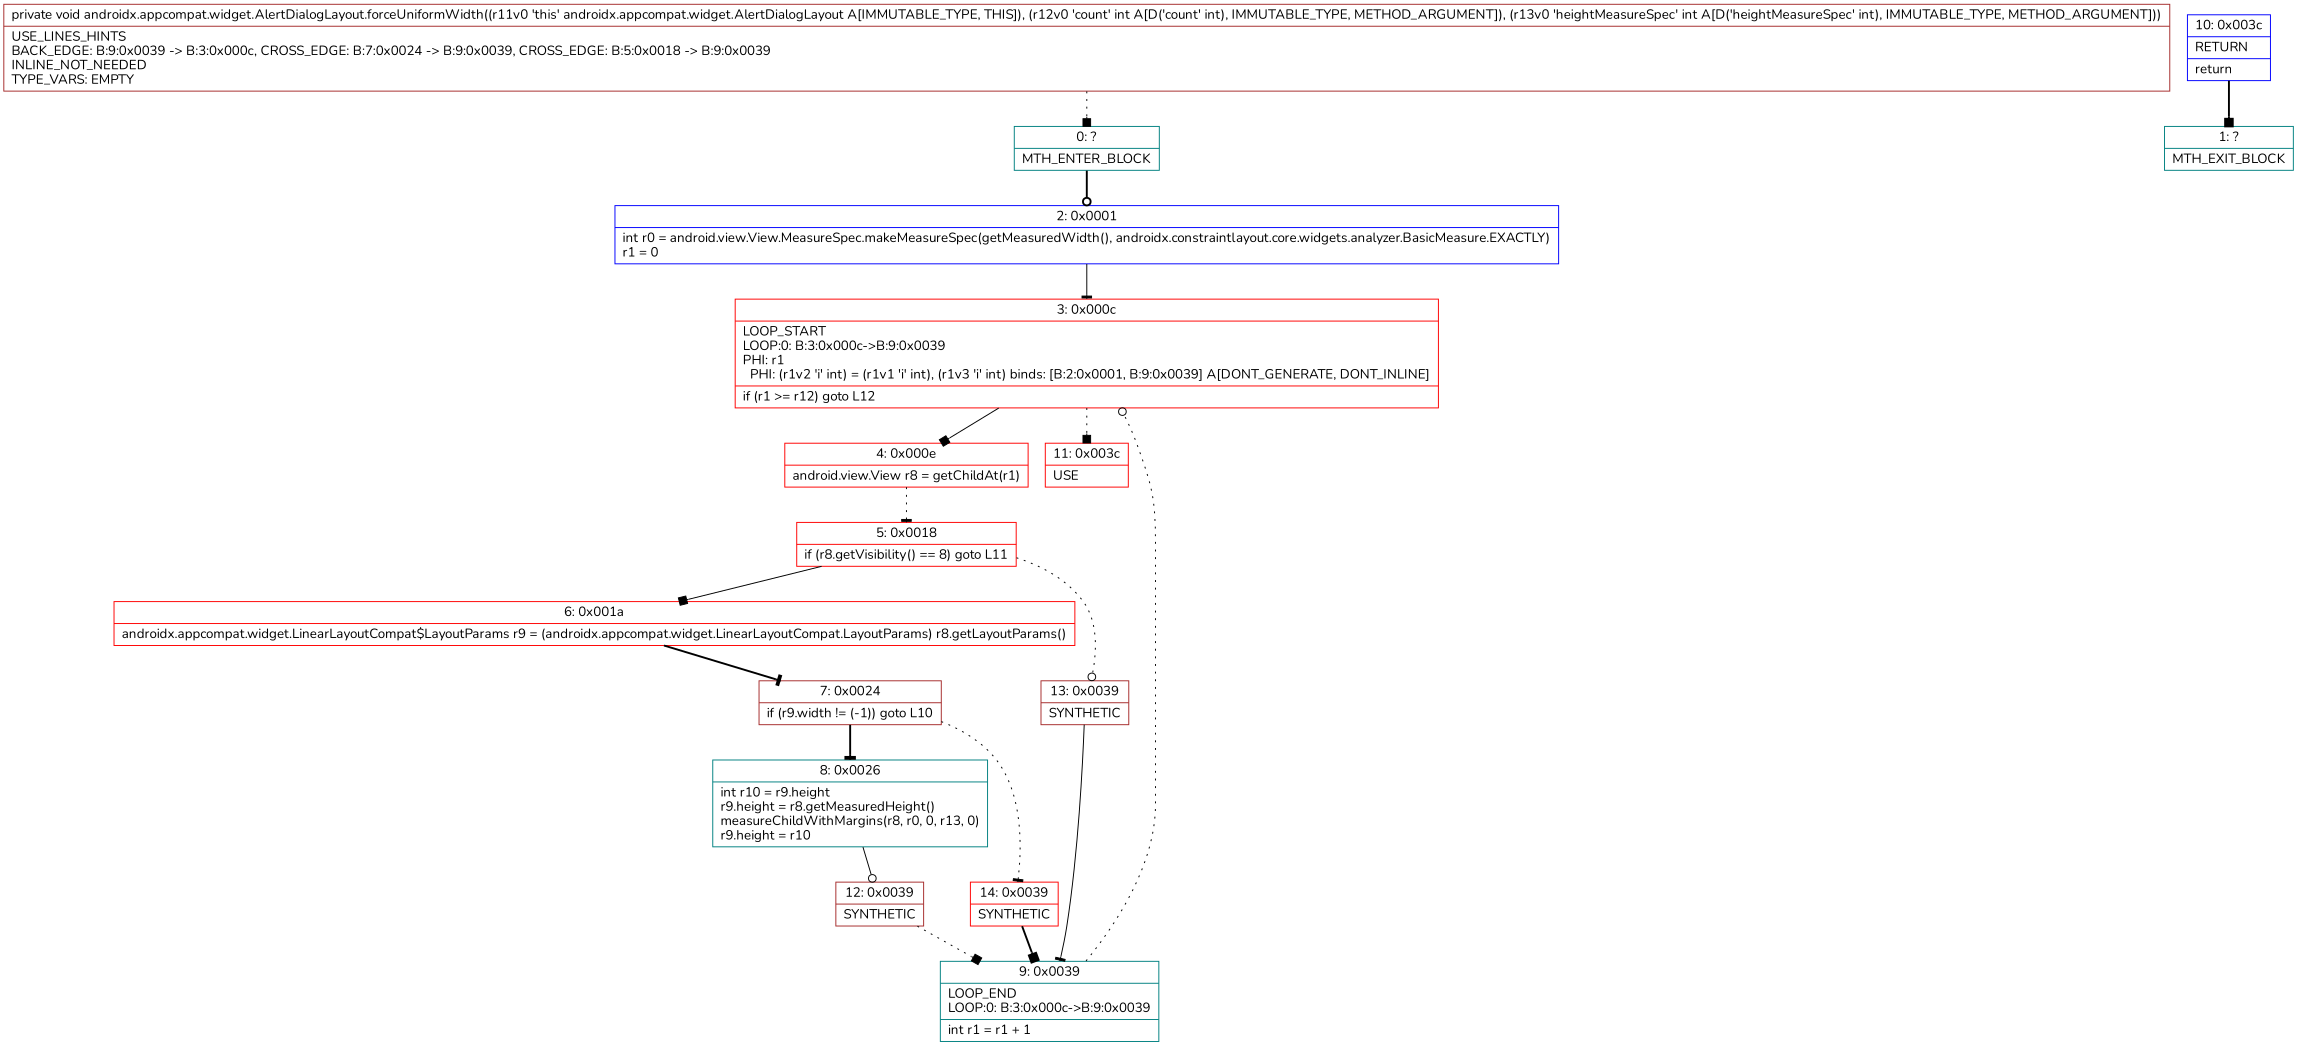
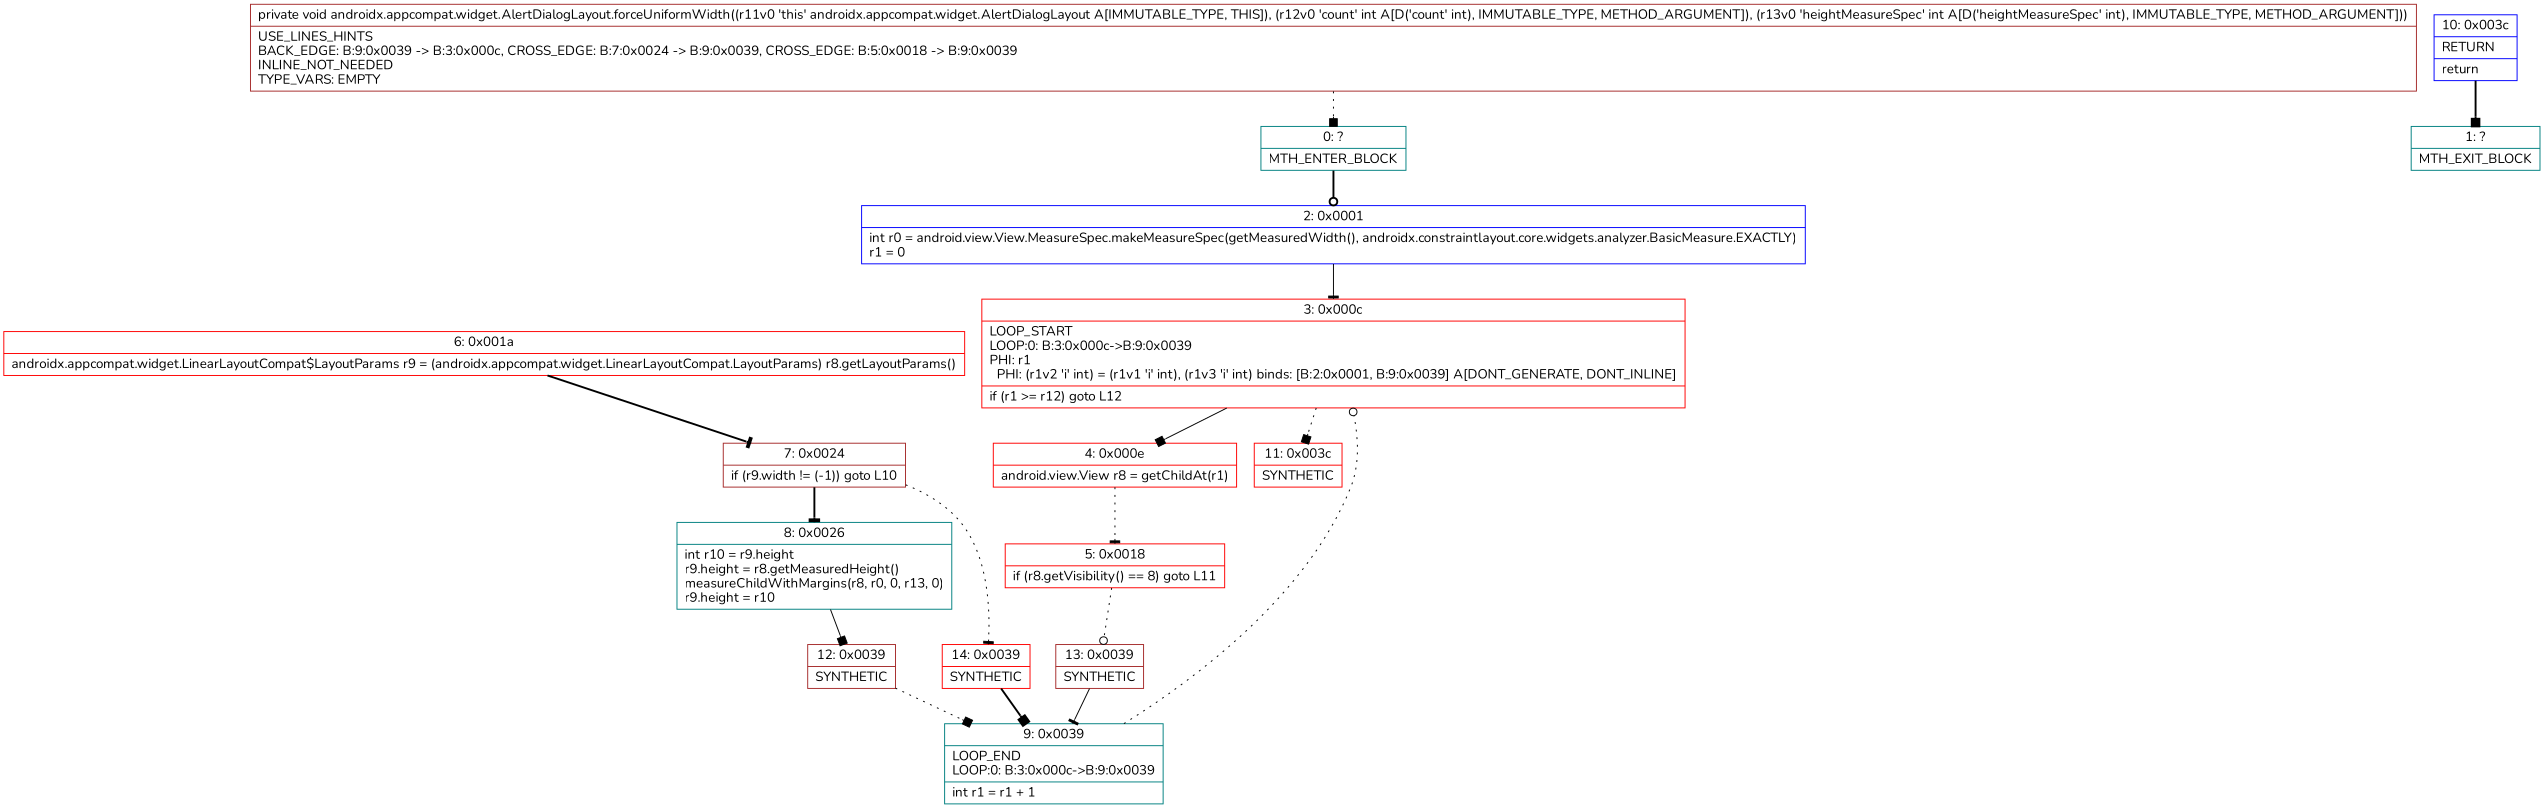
(1066, 476) -> (1298, 476)
(755, 583) -> none
(867, 861) -> (835, 622)
